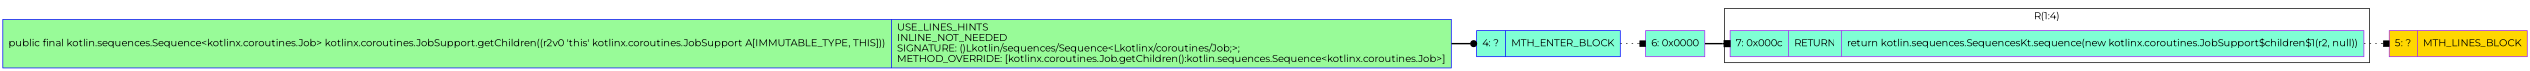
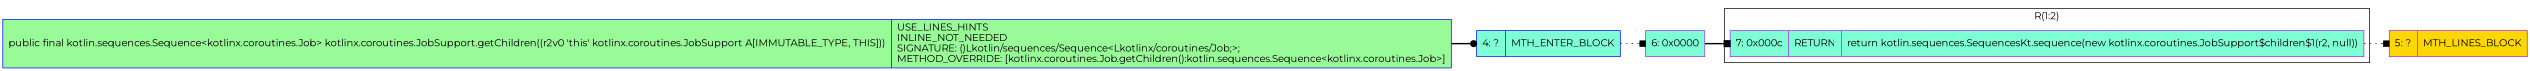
(2047, 17) -> (2047, 17)
